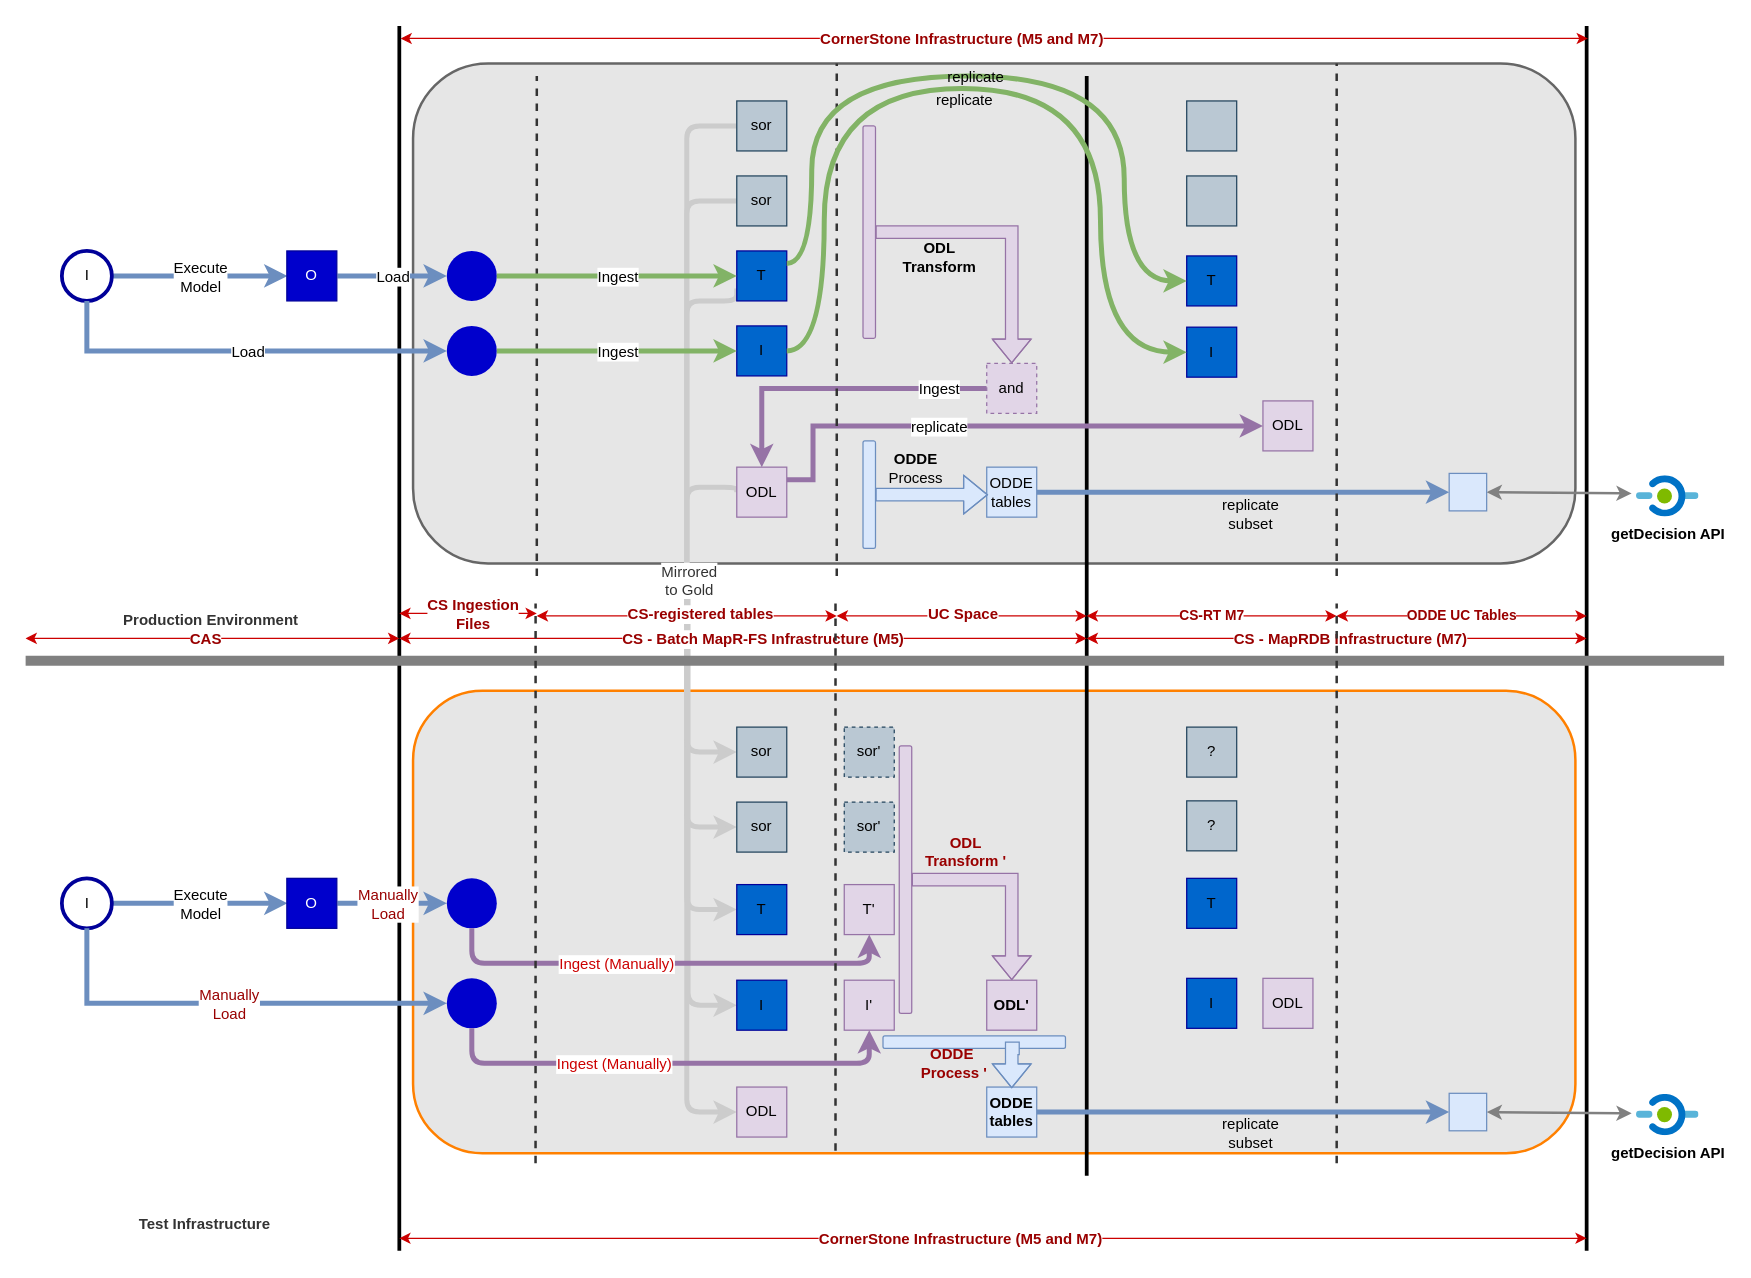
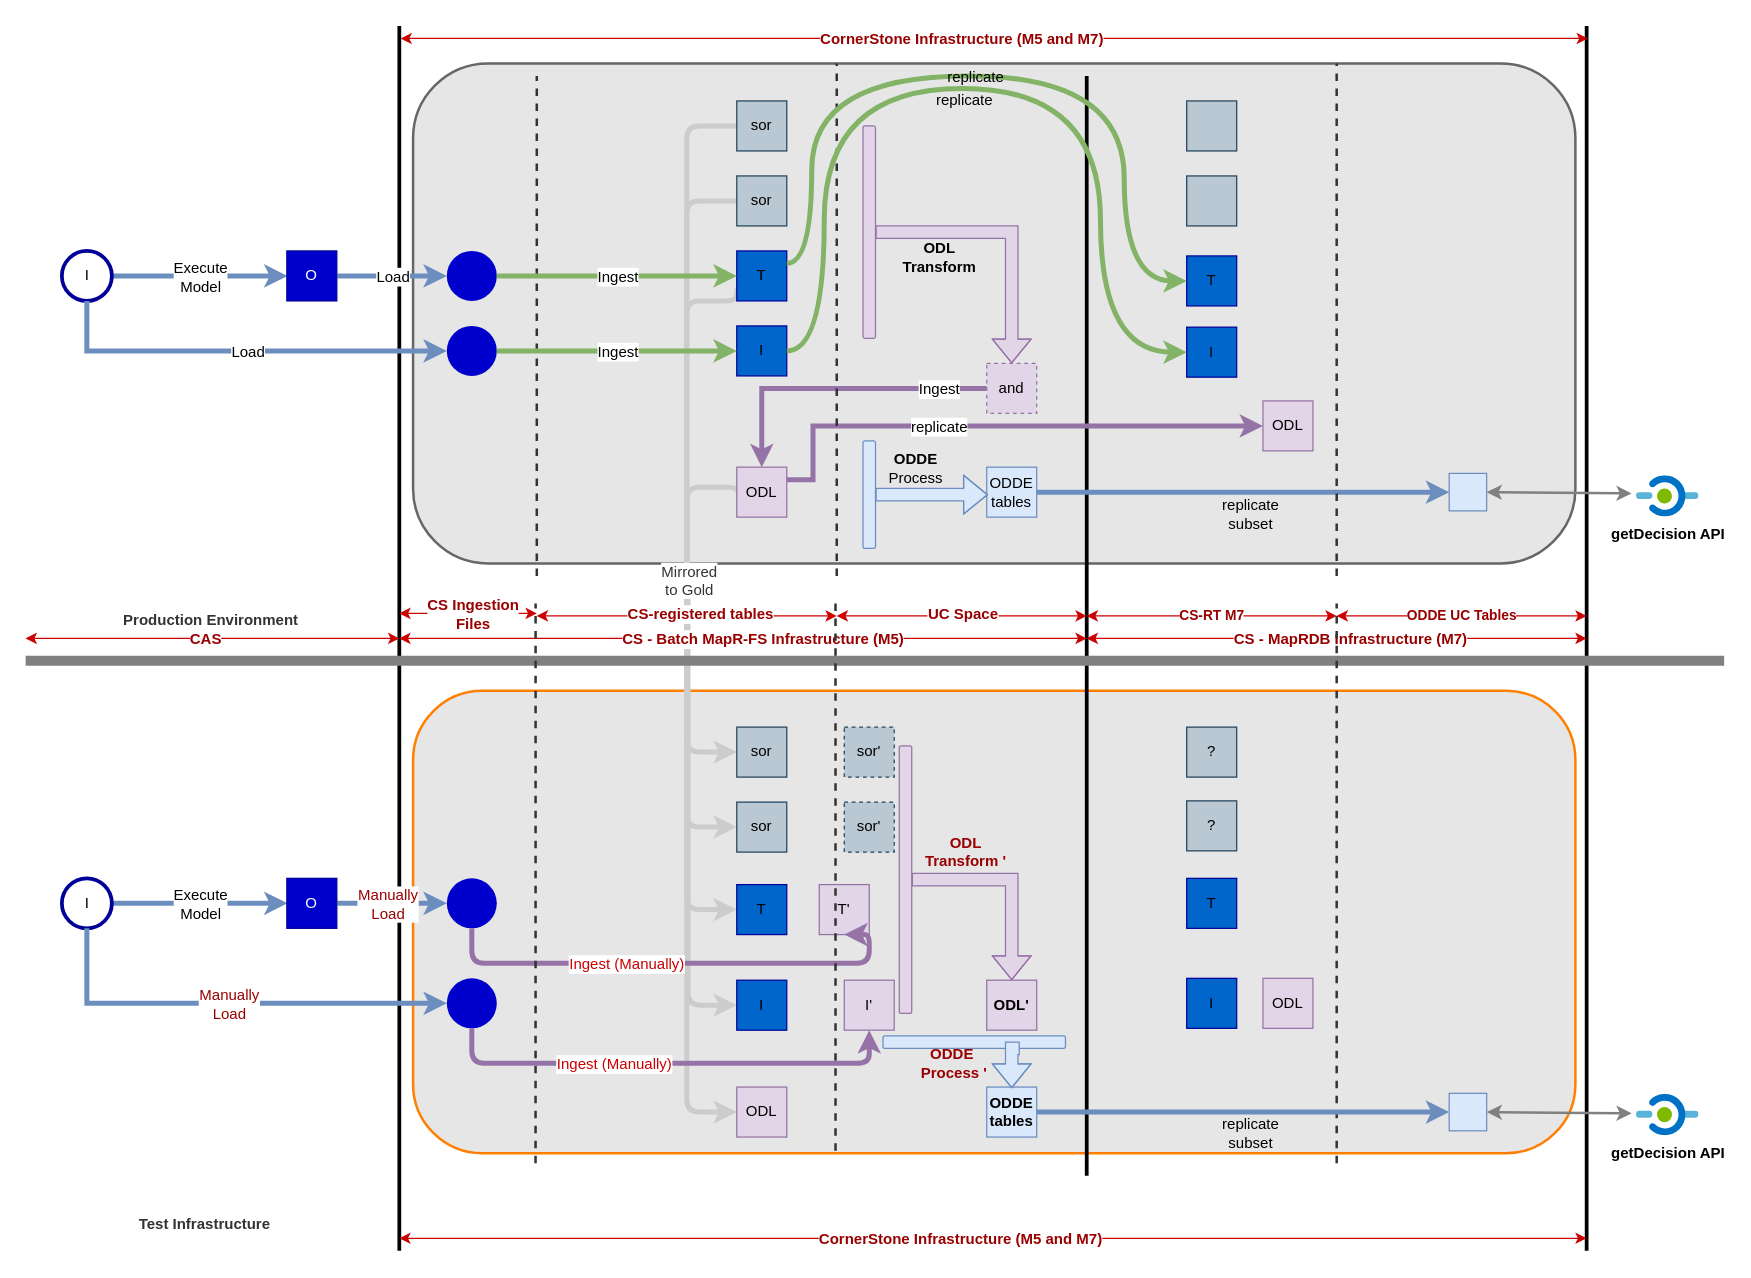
(869, 909) -> (844, 909)
